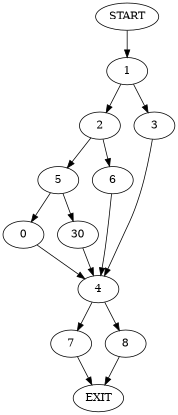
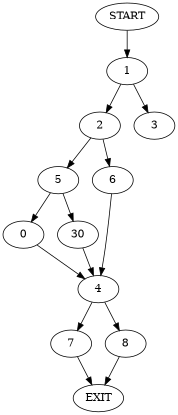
(136, 206) -> none
